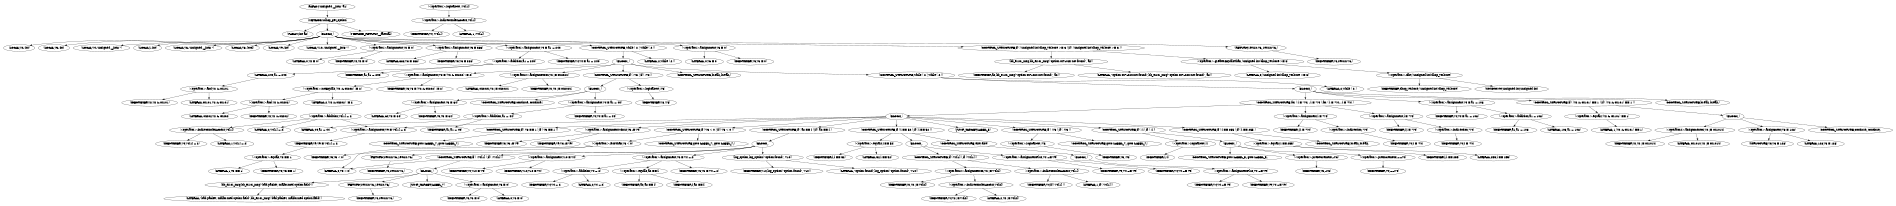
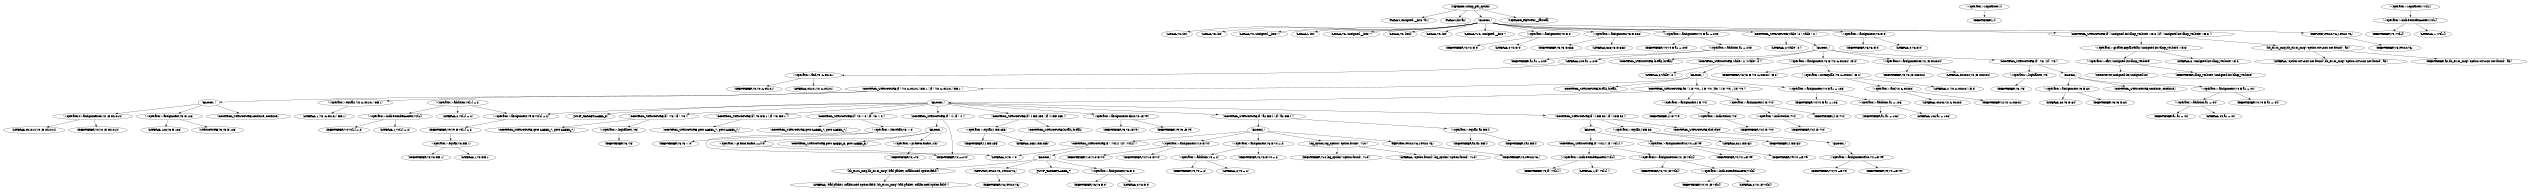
(327, 13) -> (1441, 13)
(1159, 137) -> (951, 135)
(655, 164) -> (1369, 124)
